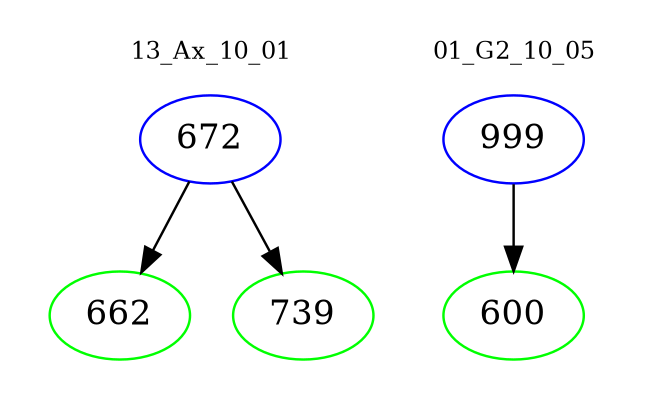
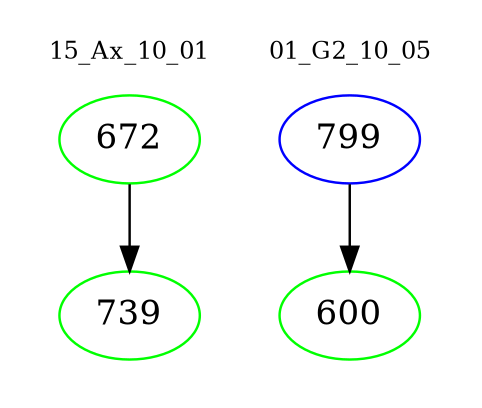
(212, 53) -> (130, 53)
(210, 139) -> (130, 139)
(514, 139) -> (350, 139)
(120, 316) -> none
